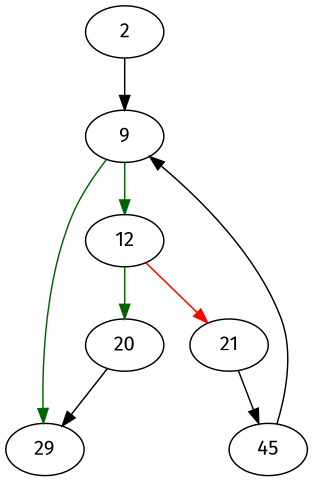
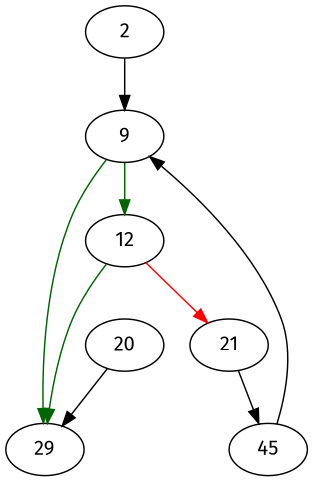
(125, 286) -> (67, 332)
